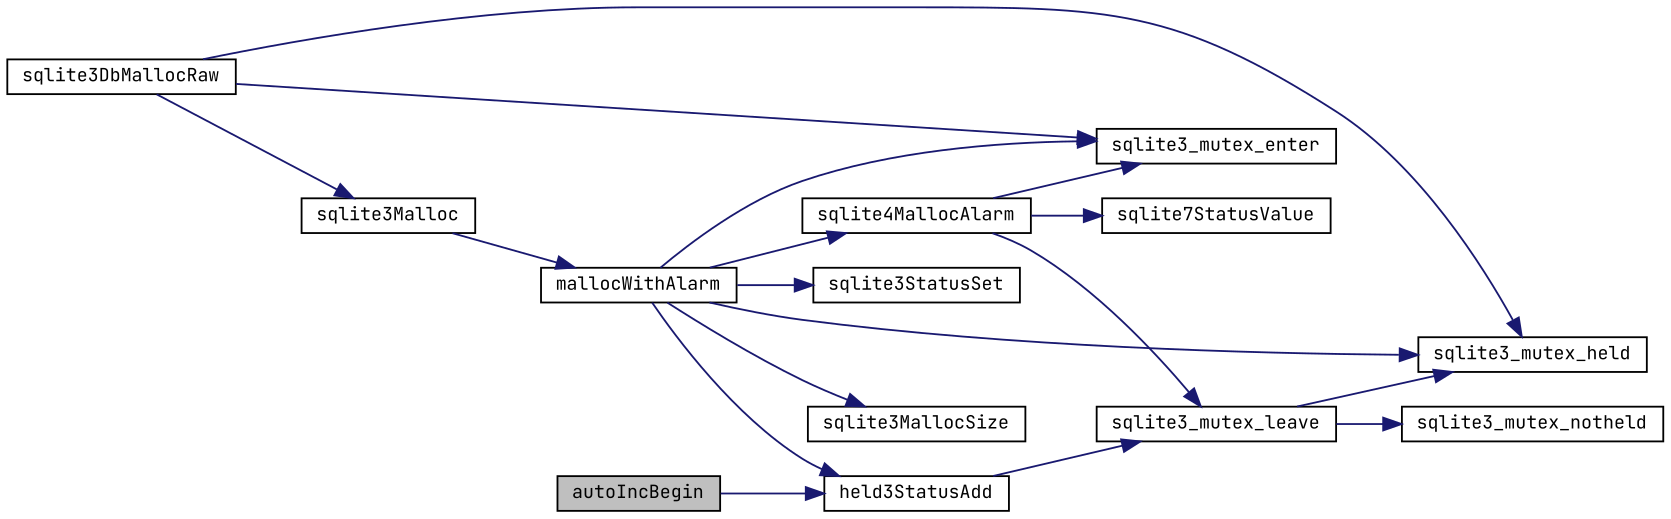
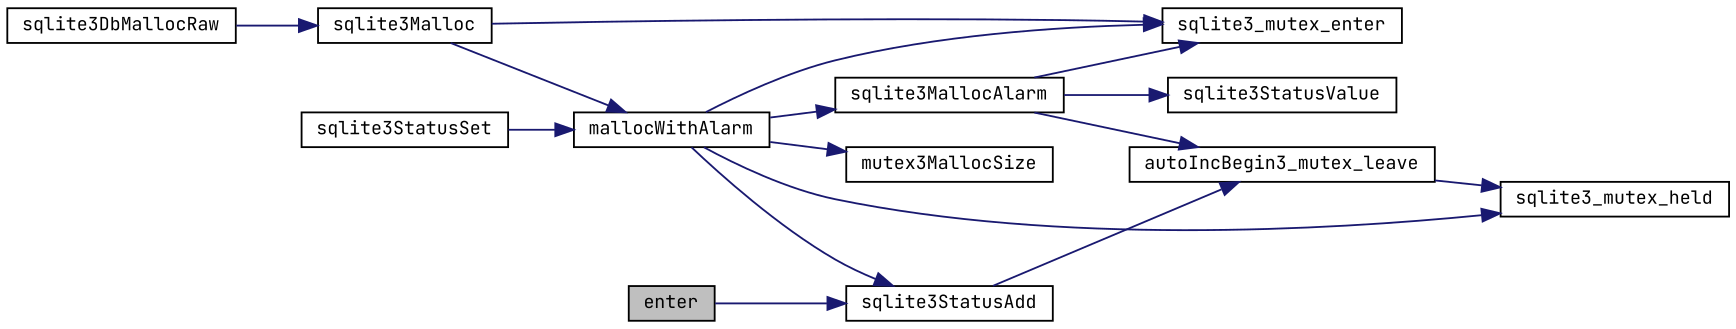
(916, 7) -> none
(657, 111) -> (818, 20)
(917, 216) -> (950, 95)
(1216, 216) -> (1282, 95)
(766, 285) -> (532, 130)
(917, 424) -> (950, 164)
(1216, 424) -> (1282, 164)
(1533, 424) -> none
(639, 494) -> (672, 303)
(917, 494) -> (950, 303)
